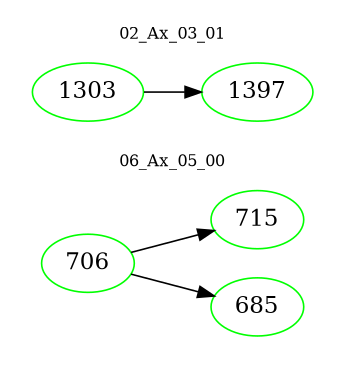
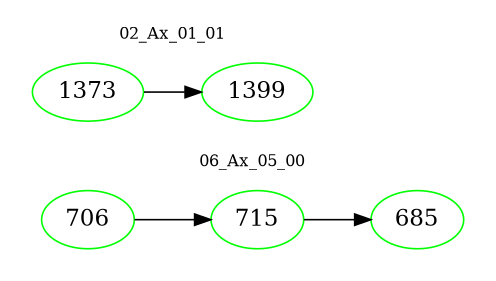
(173, 35) -> (173, 35)
(88, 92) -> (88, 92)
(257, 92) -> (257, 92)
(165, 283) -> (329, 220)
